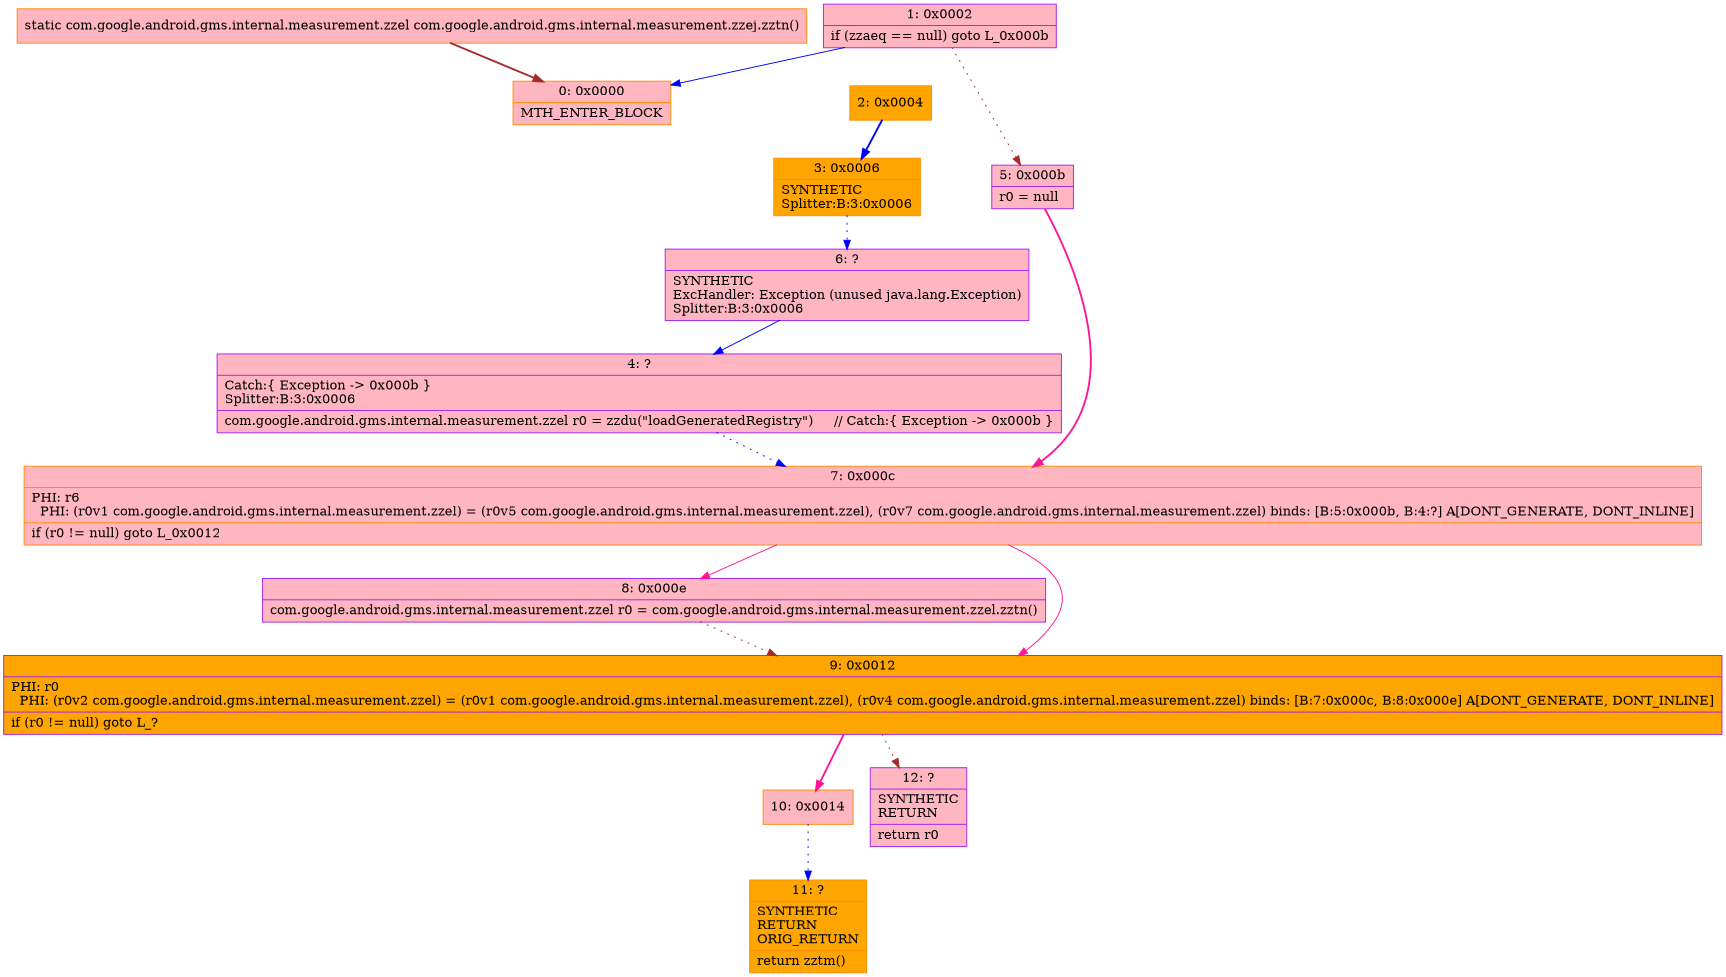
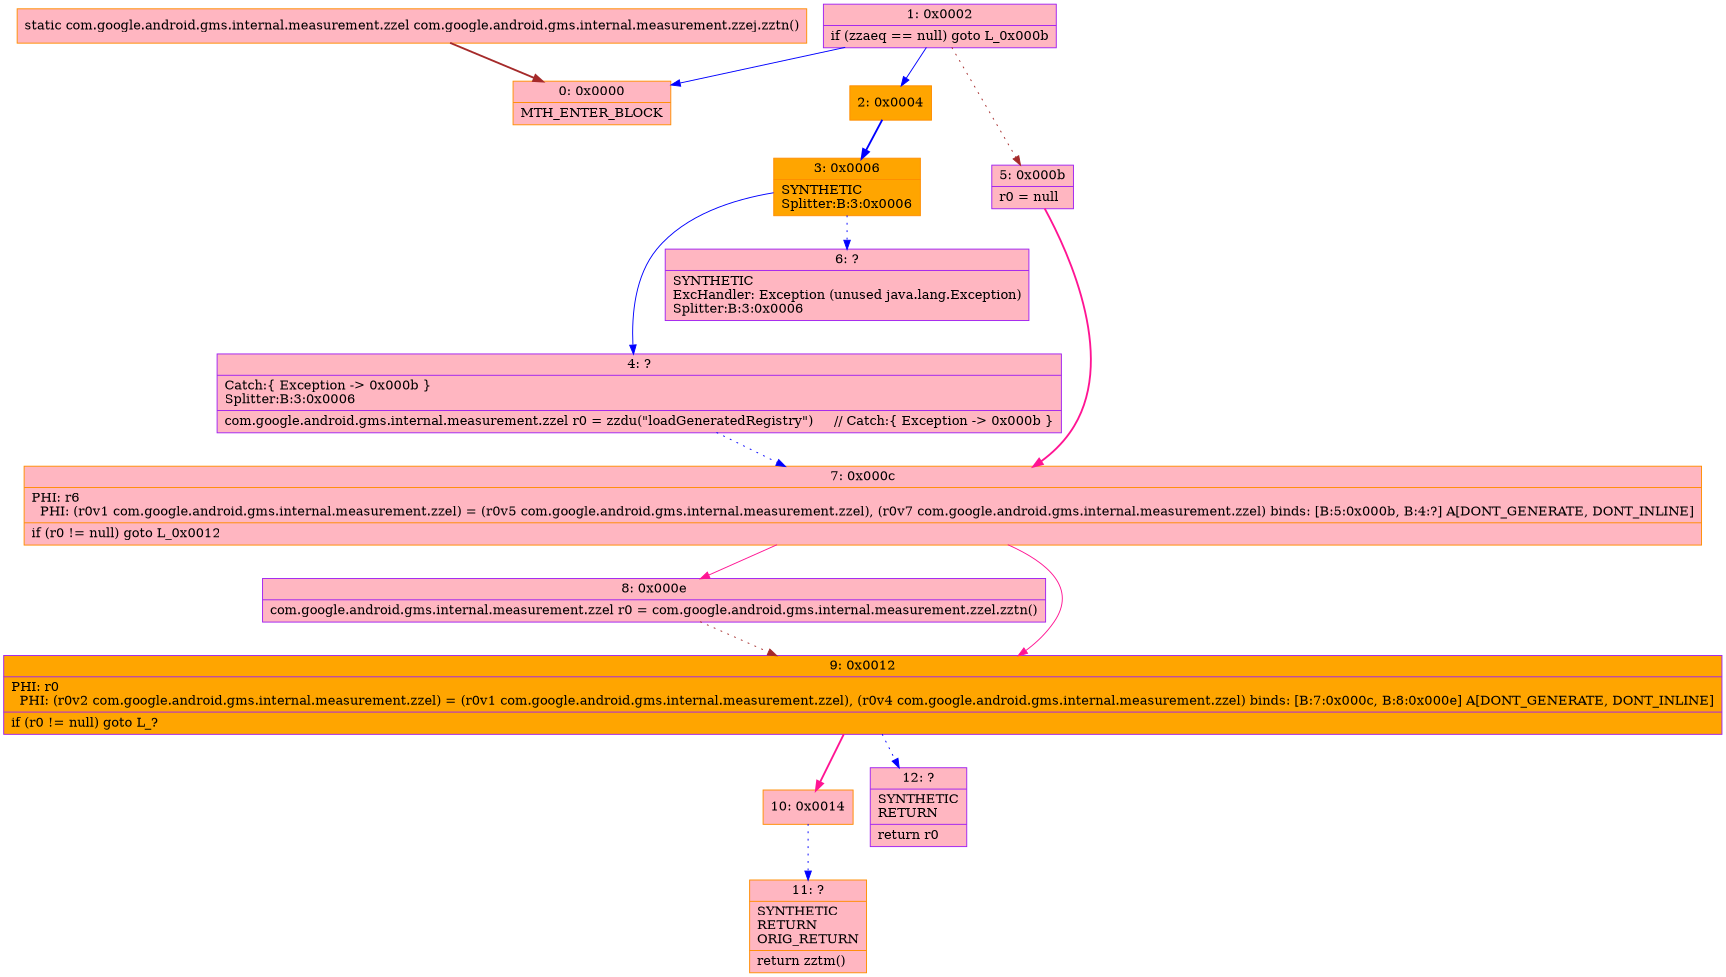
none -> (916, 63)
(751, 335) -> (668, 238)
(889, 747) -> (889, 747)
(808, 926) -> (808, 926)
